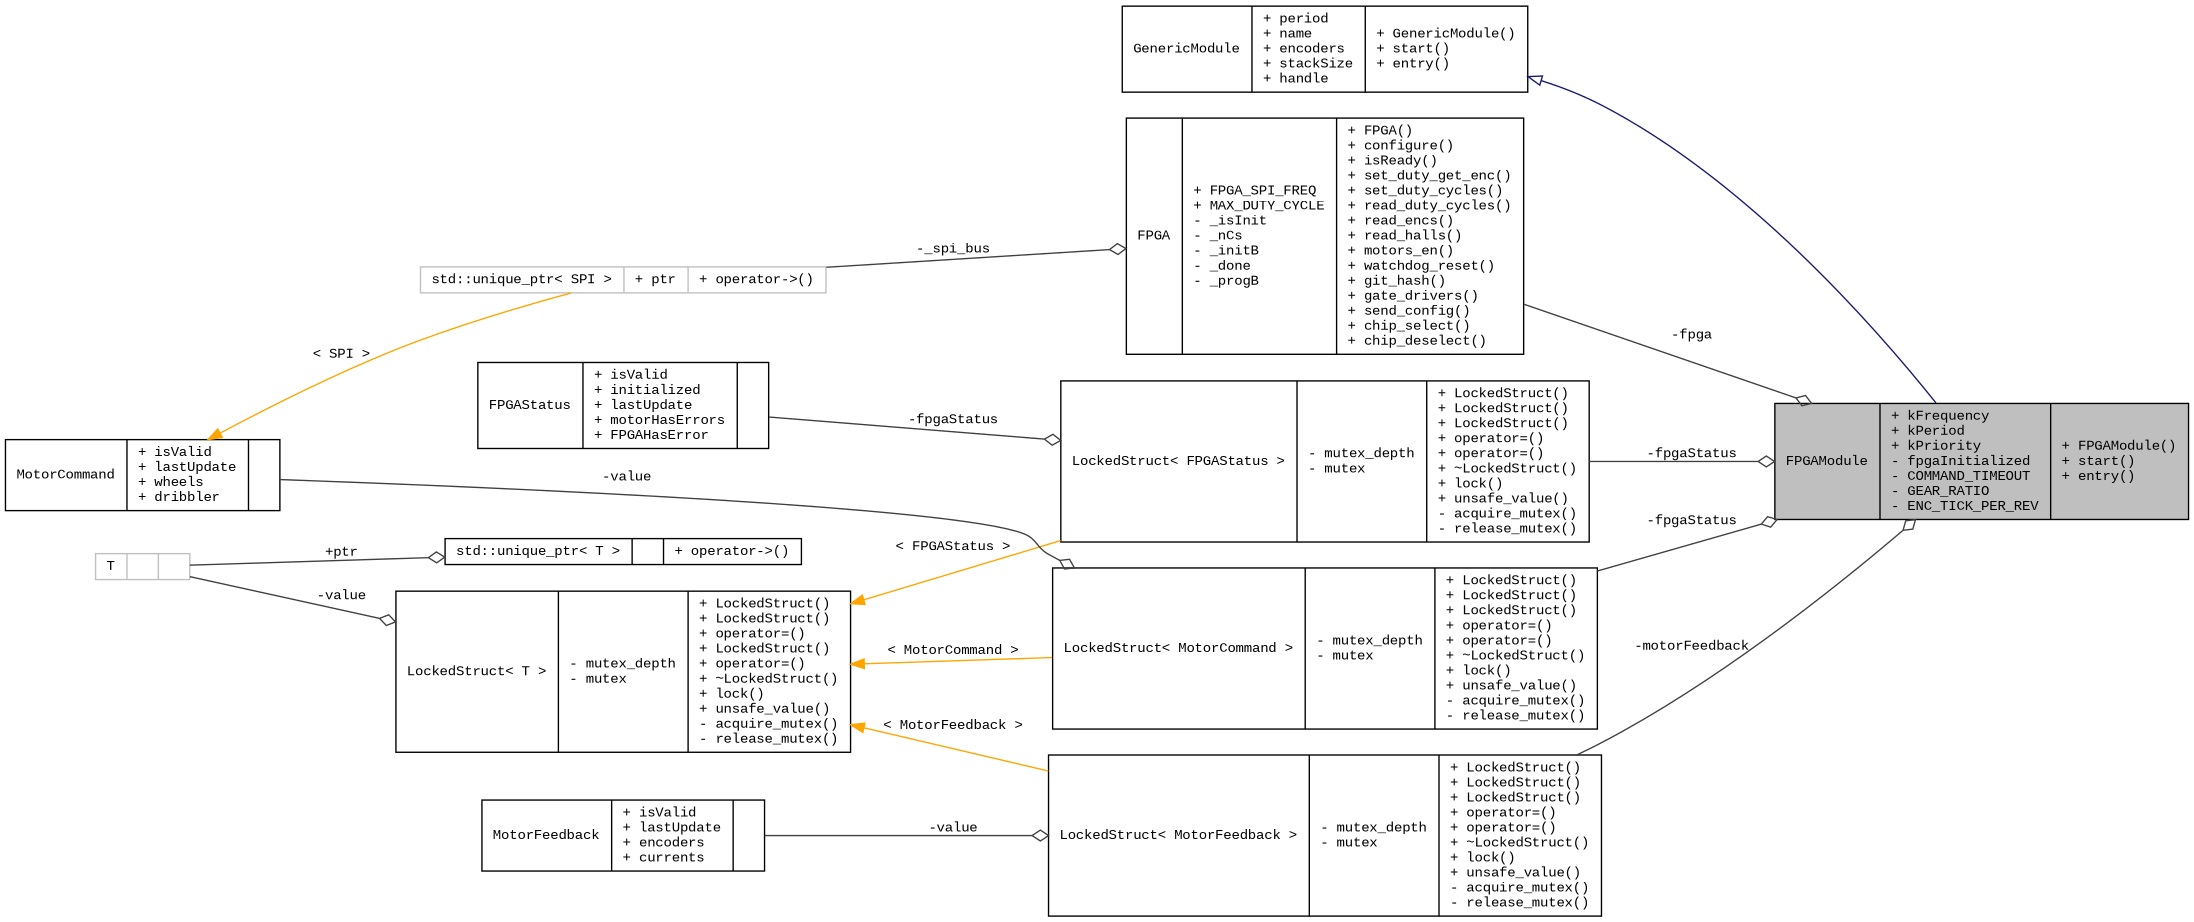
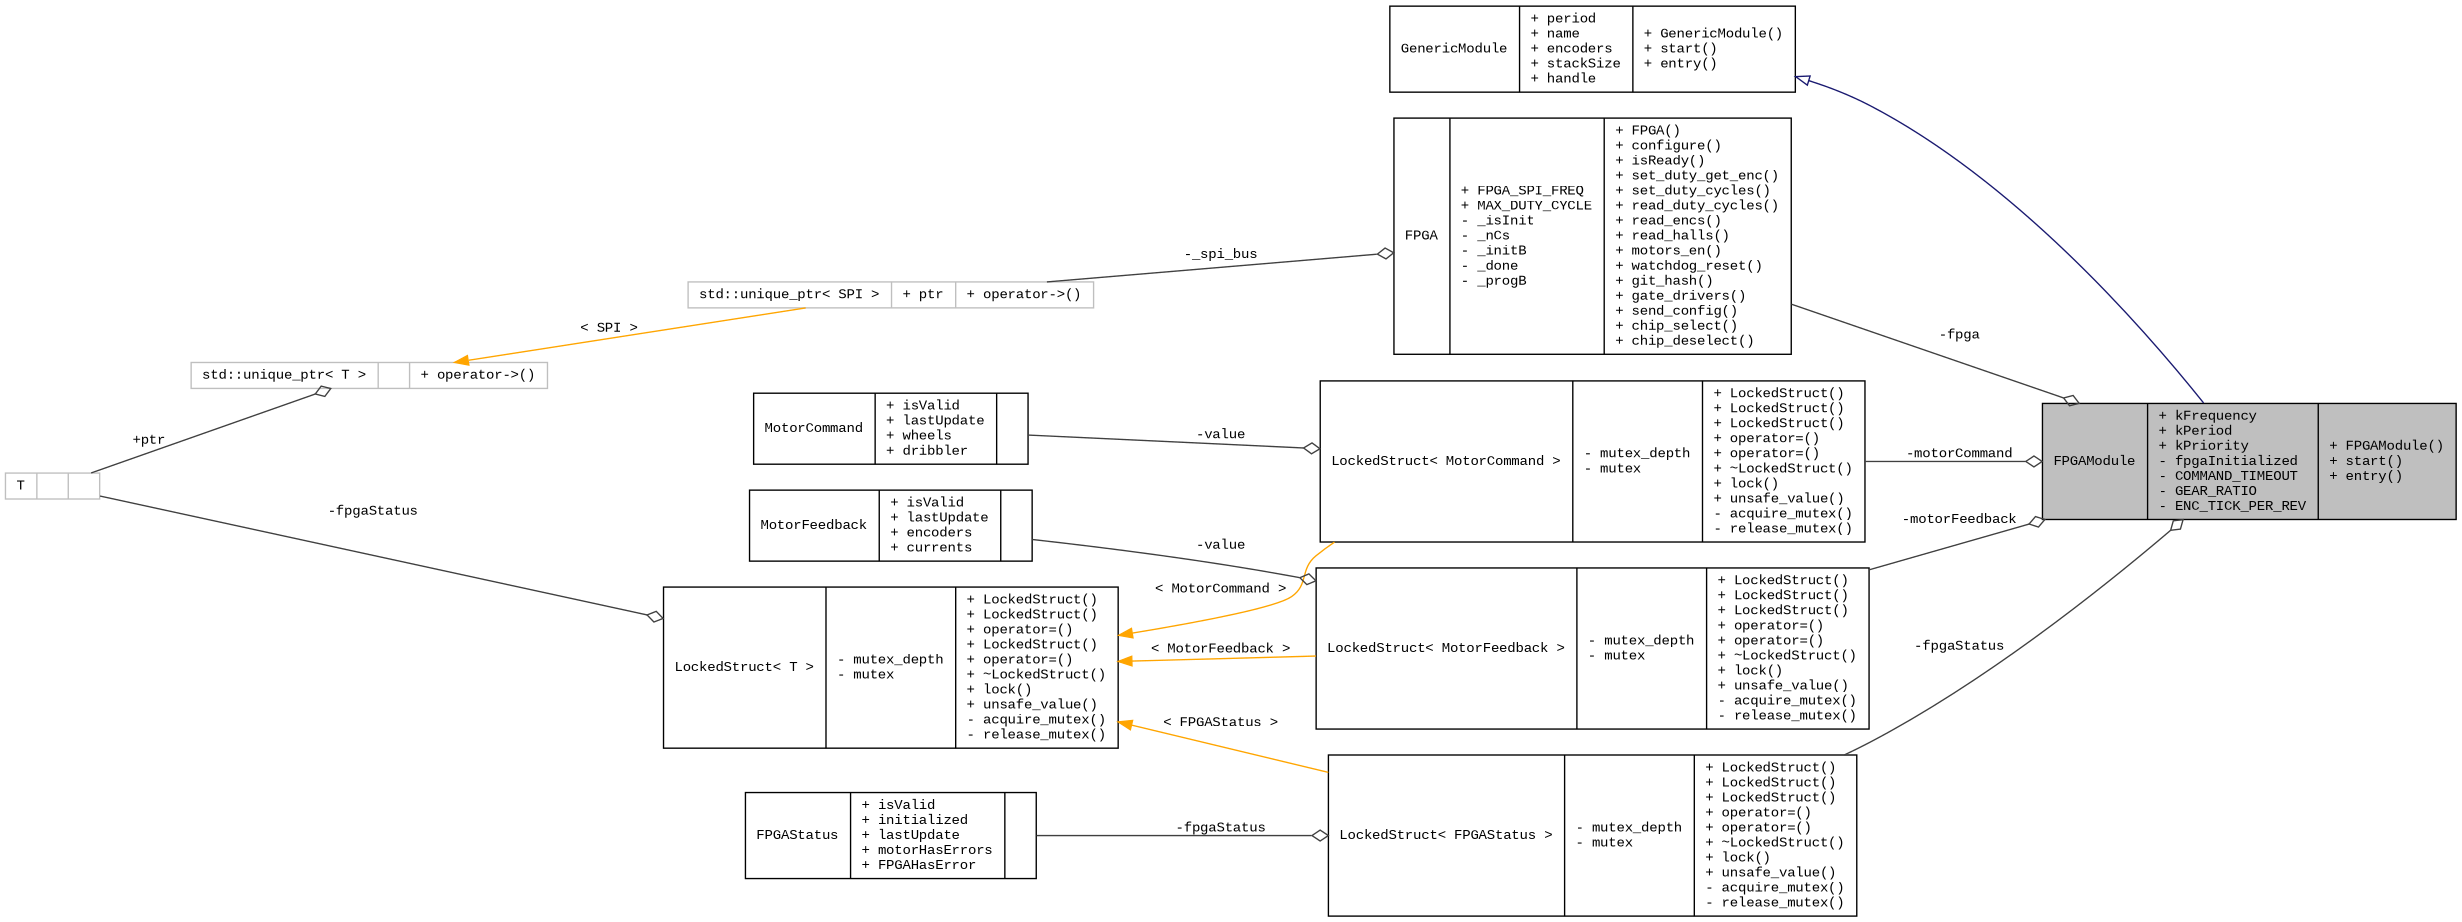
(391, 352) -> (637, 334)
(1688, 521) -> (1956, 454)
(623, 552) -> (369, 375)
(338, 596) -> (369, 511)
